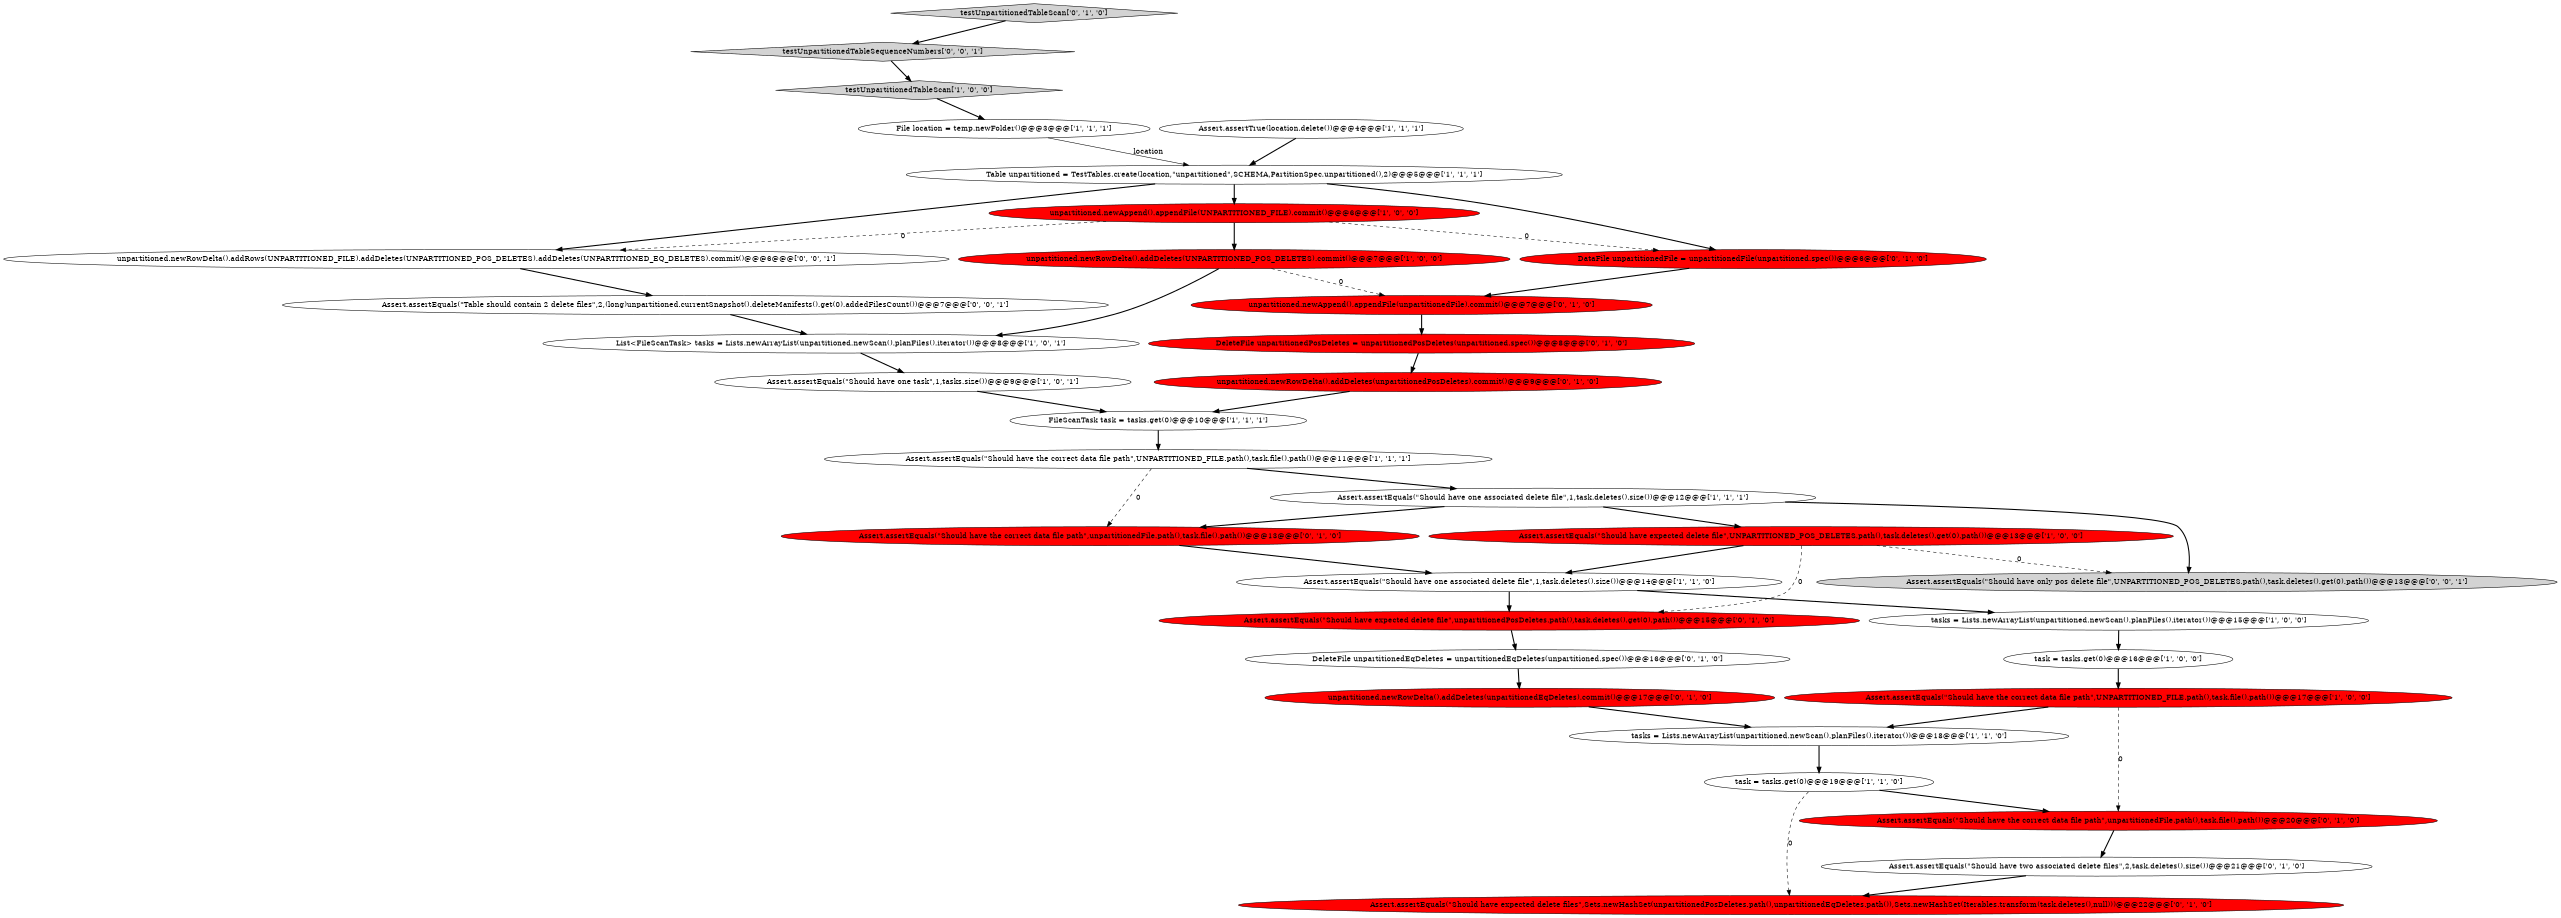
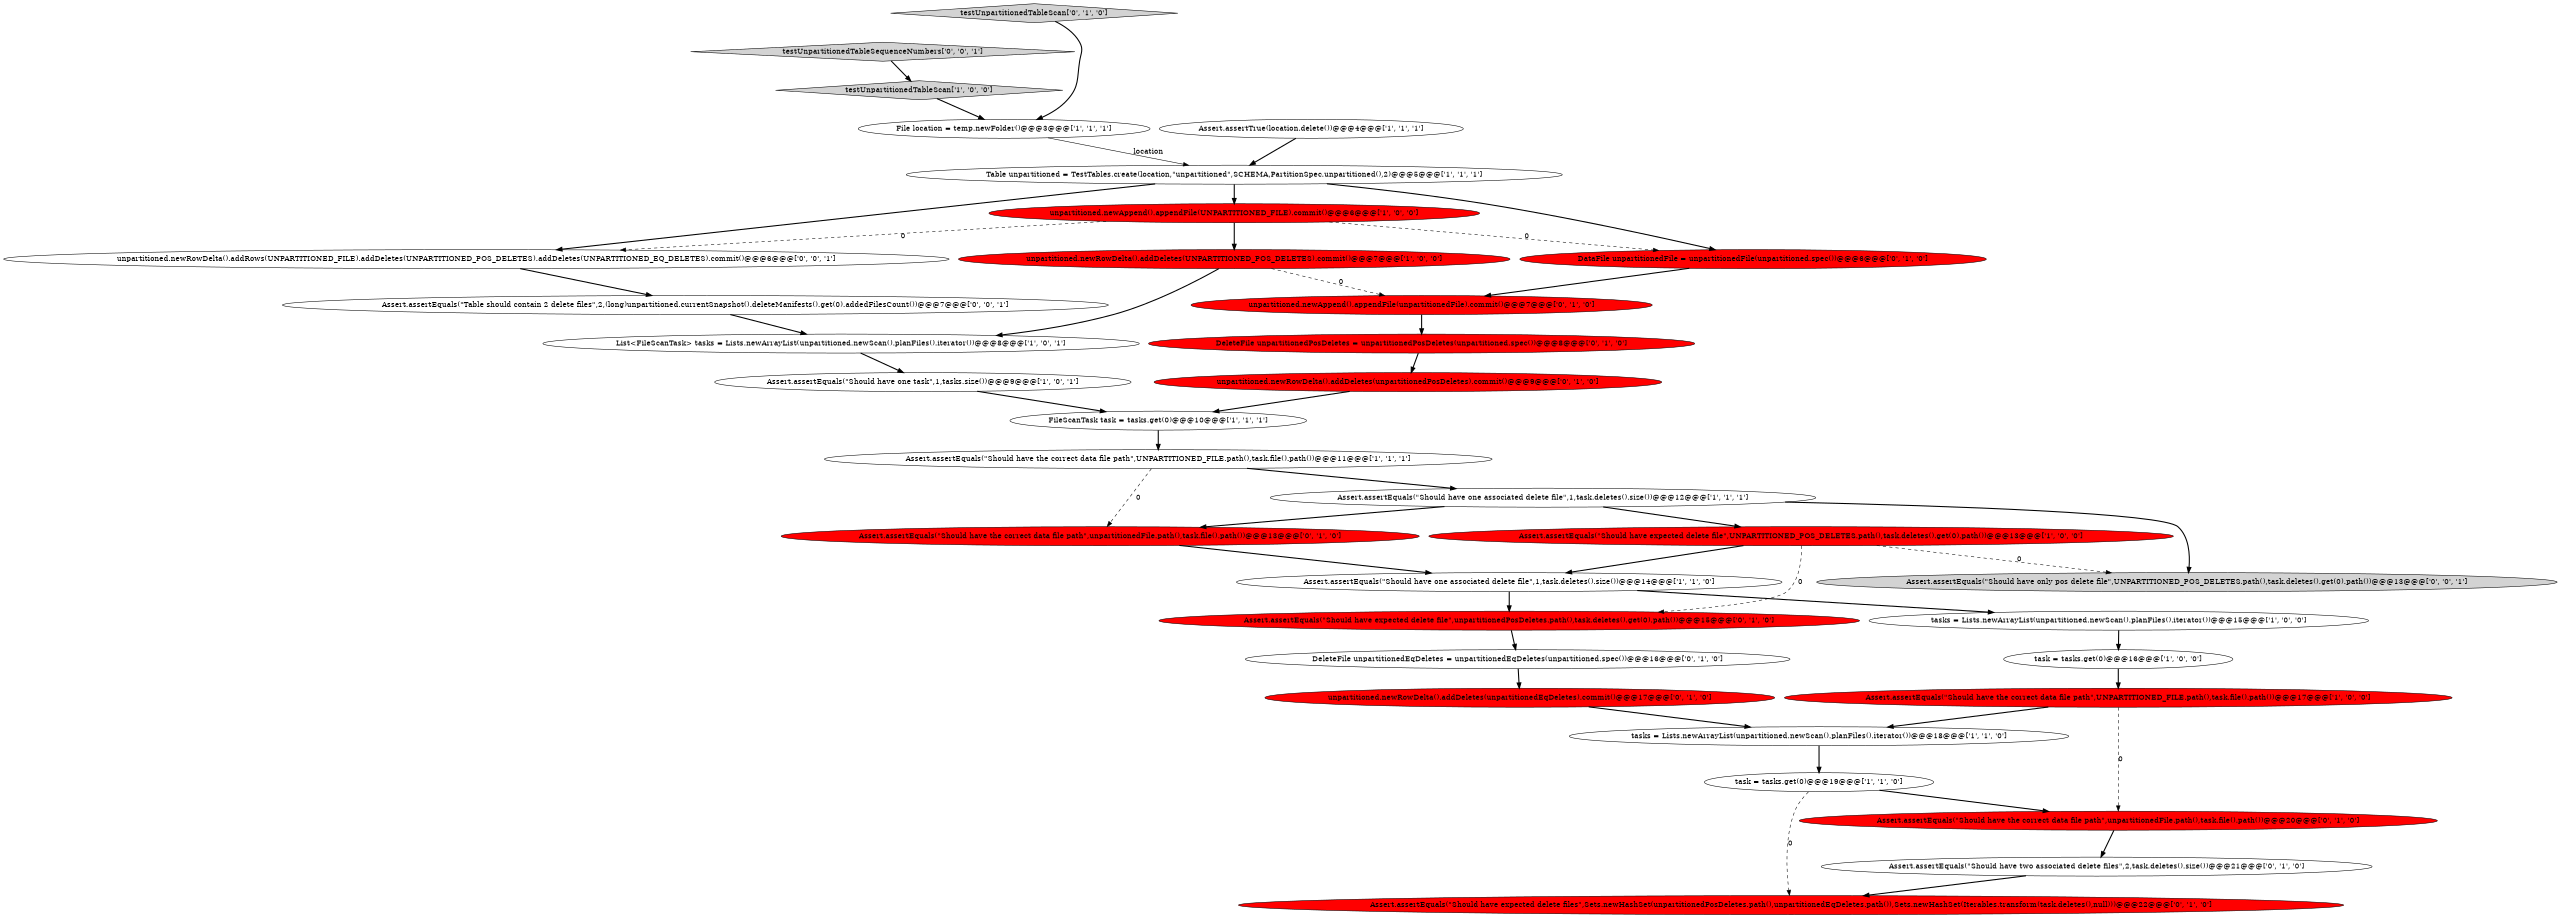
(962, 32) -> (1078, 71)
